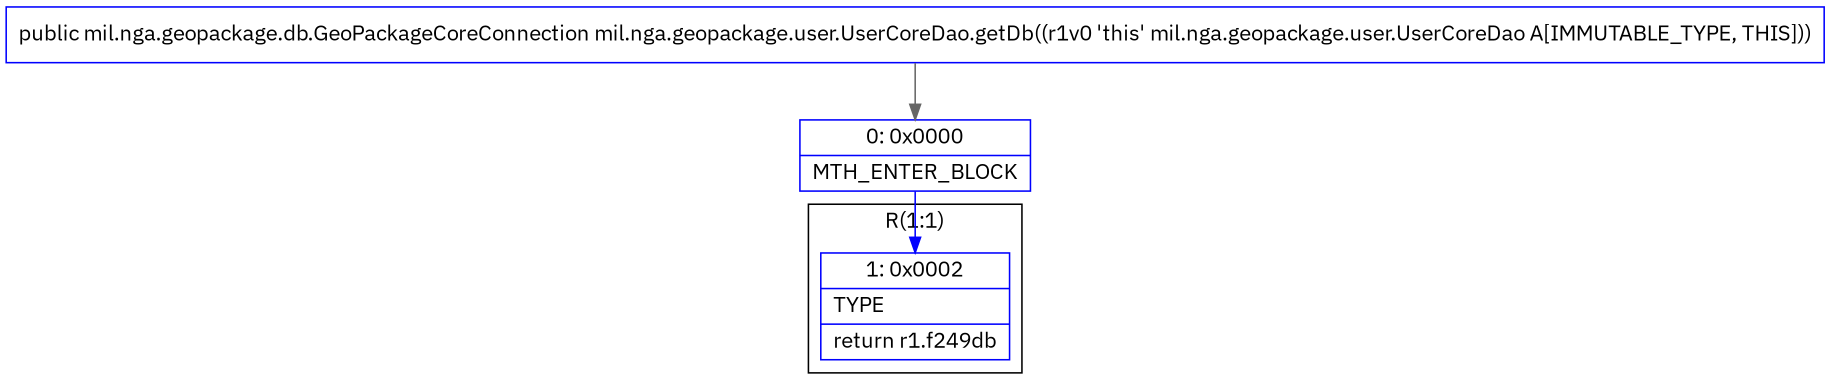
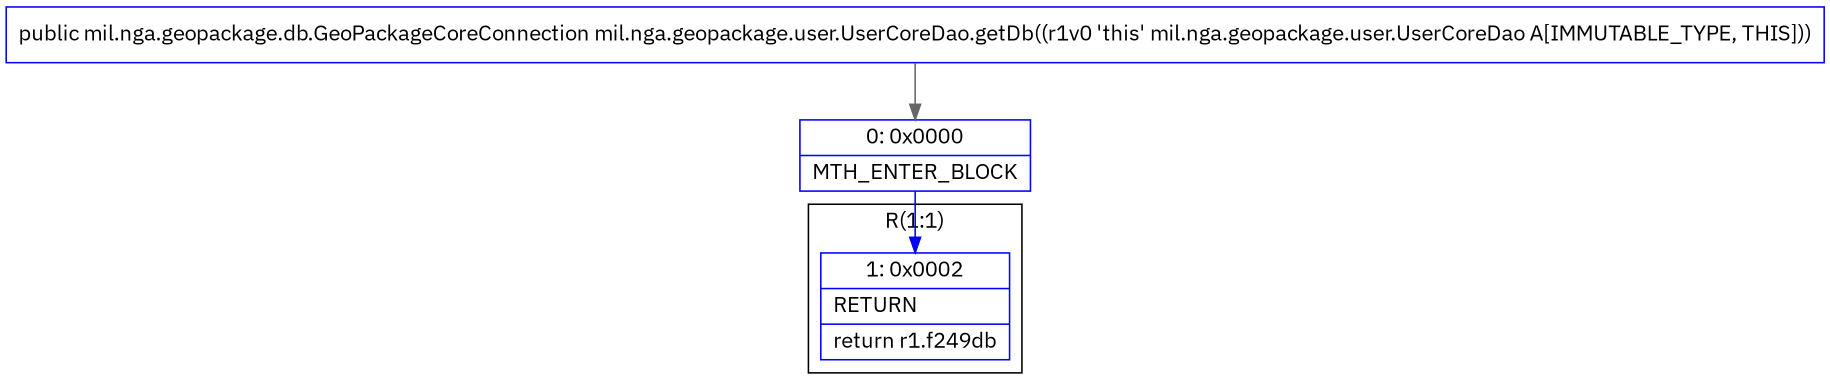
(859, 306) -> (876, 306)
